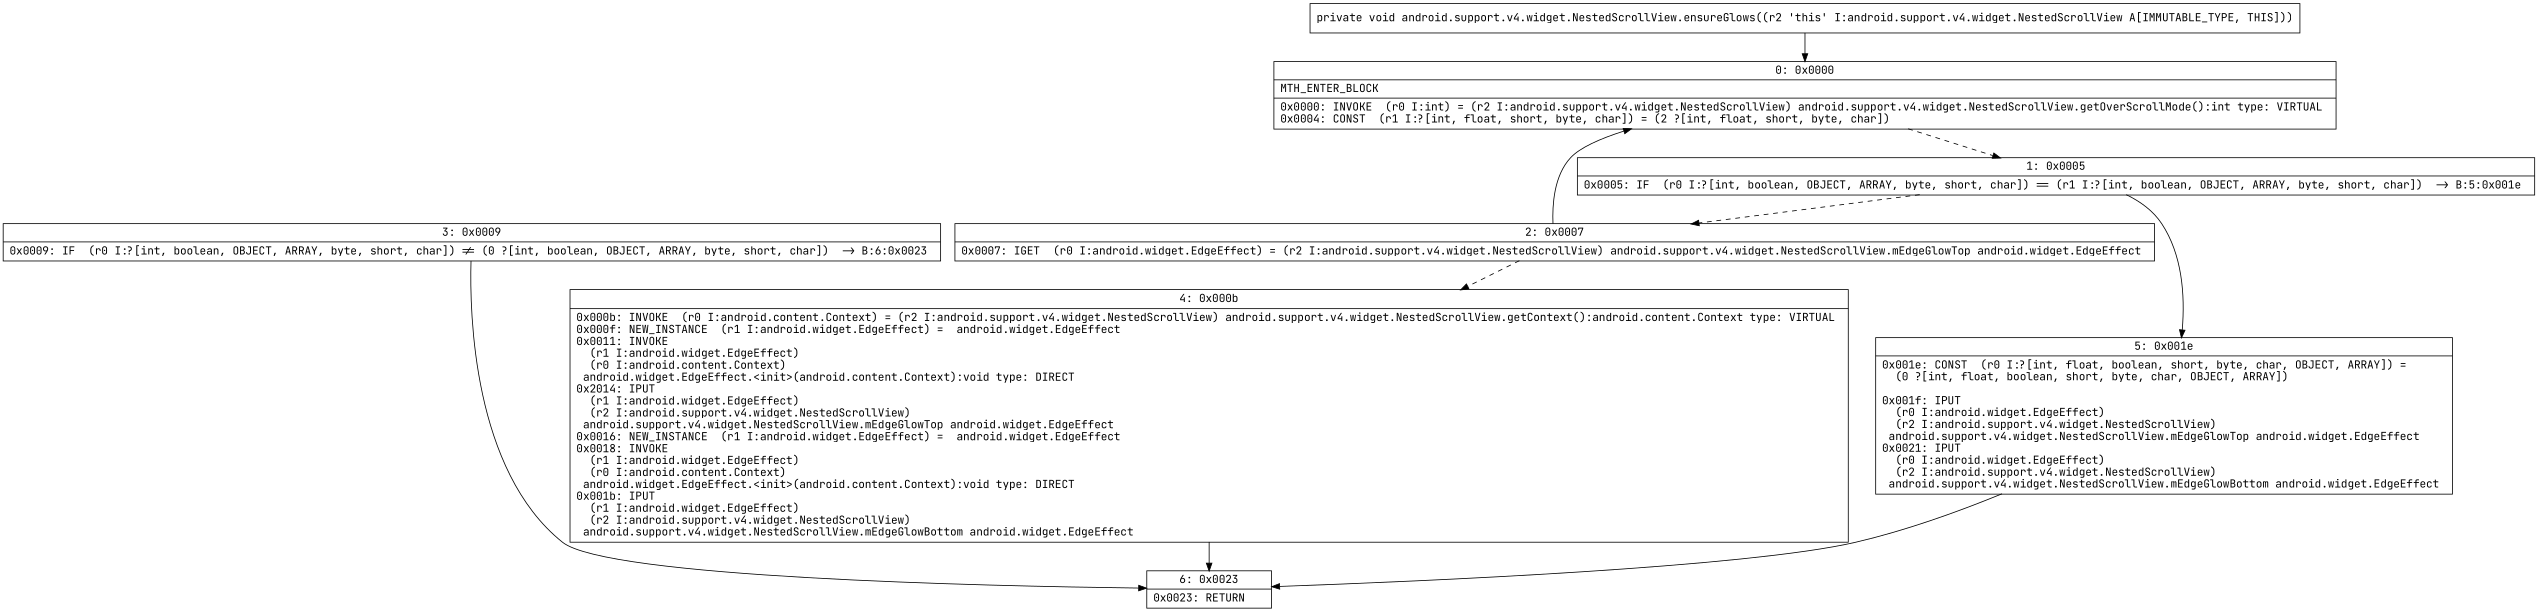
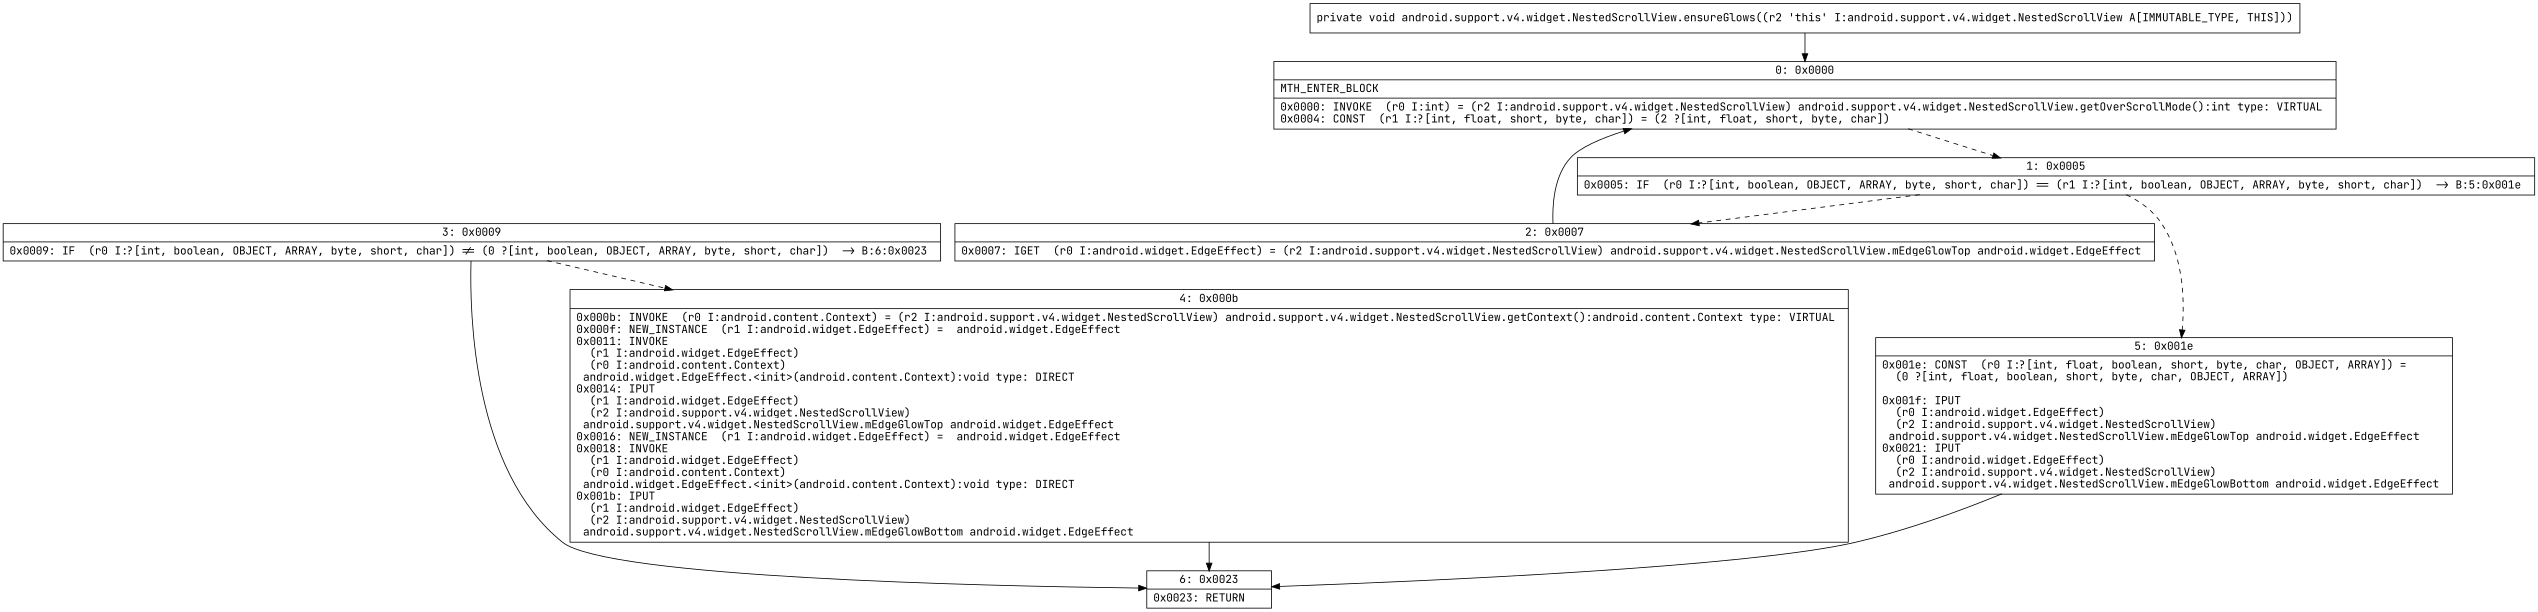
(2175, 252) -> (2175, 252)
(1494, 274) -> (606, 274)
(622, 389) -> (622, 389)
